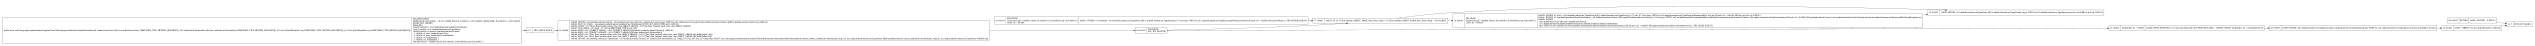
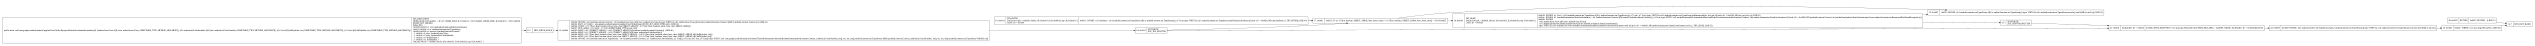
none -> (2016, 23)
